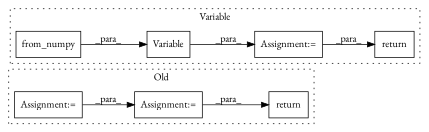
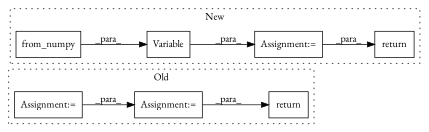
(215, 17) -> (215, 17)
